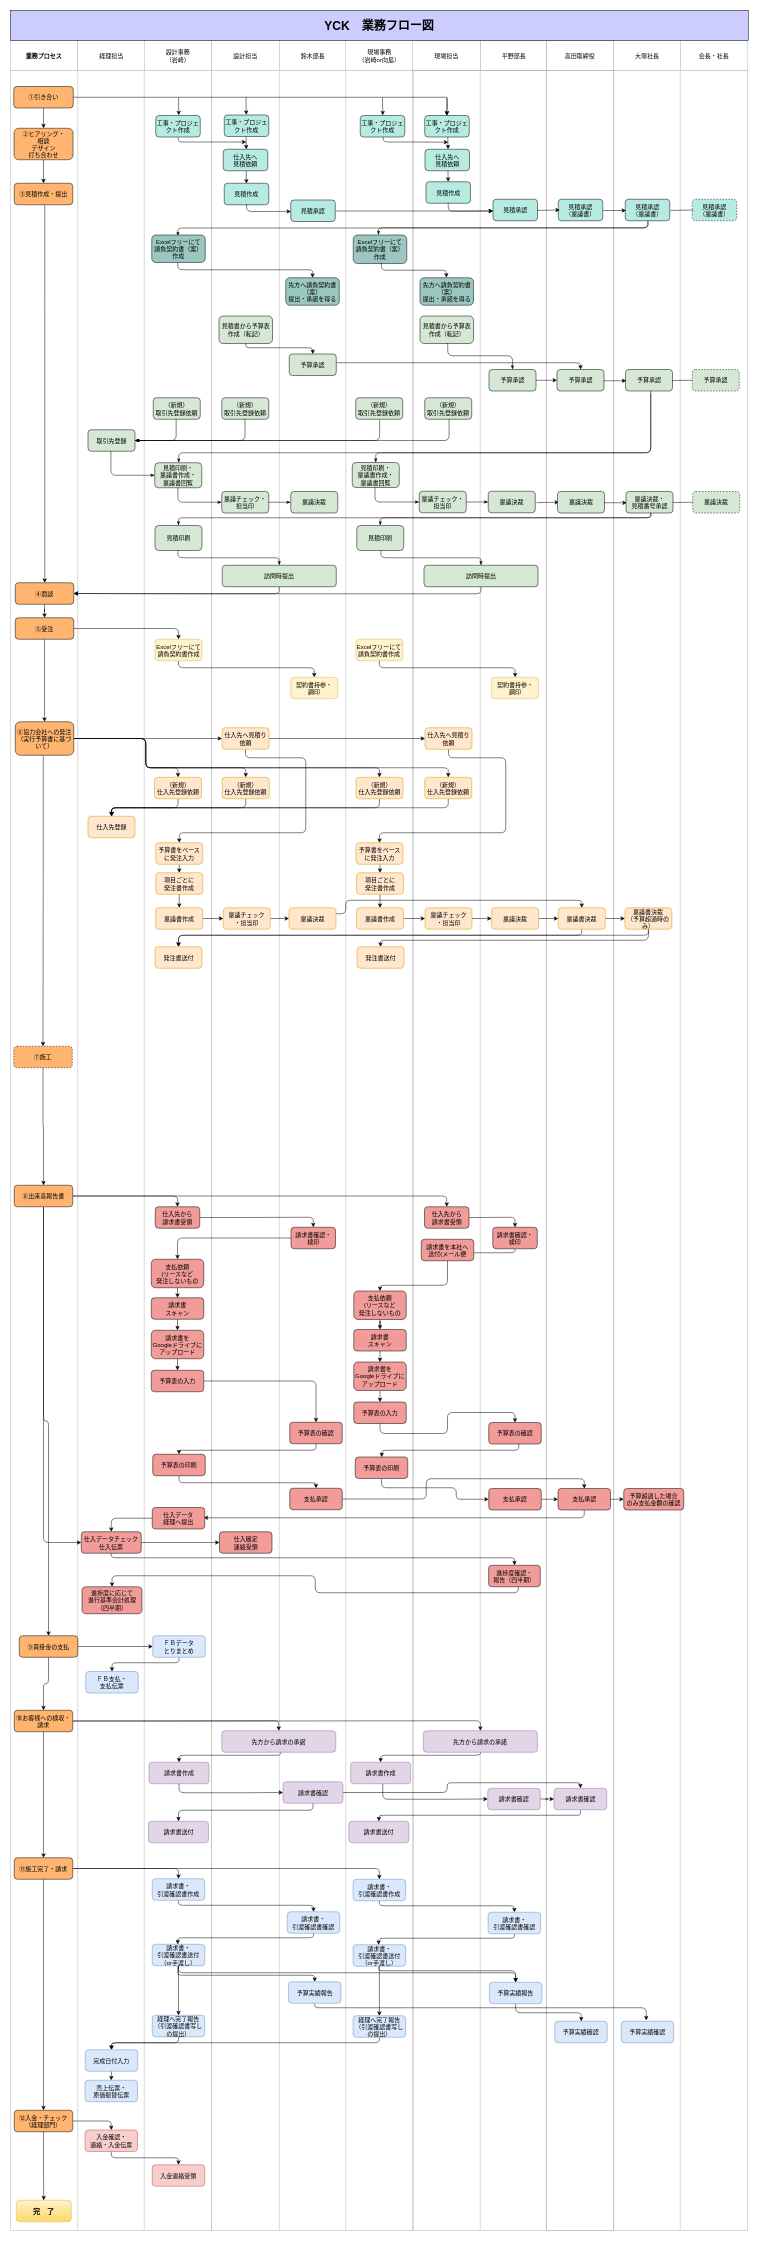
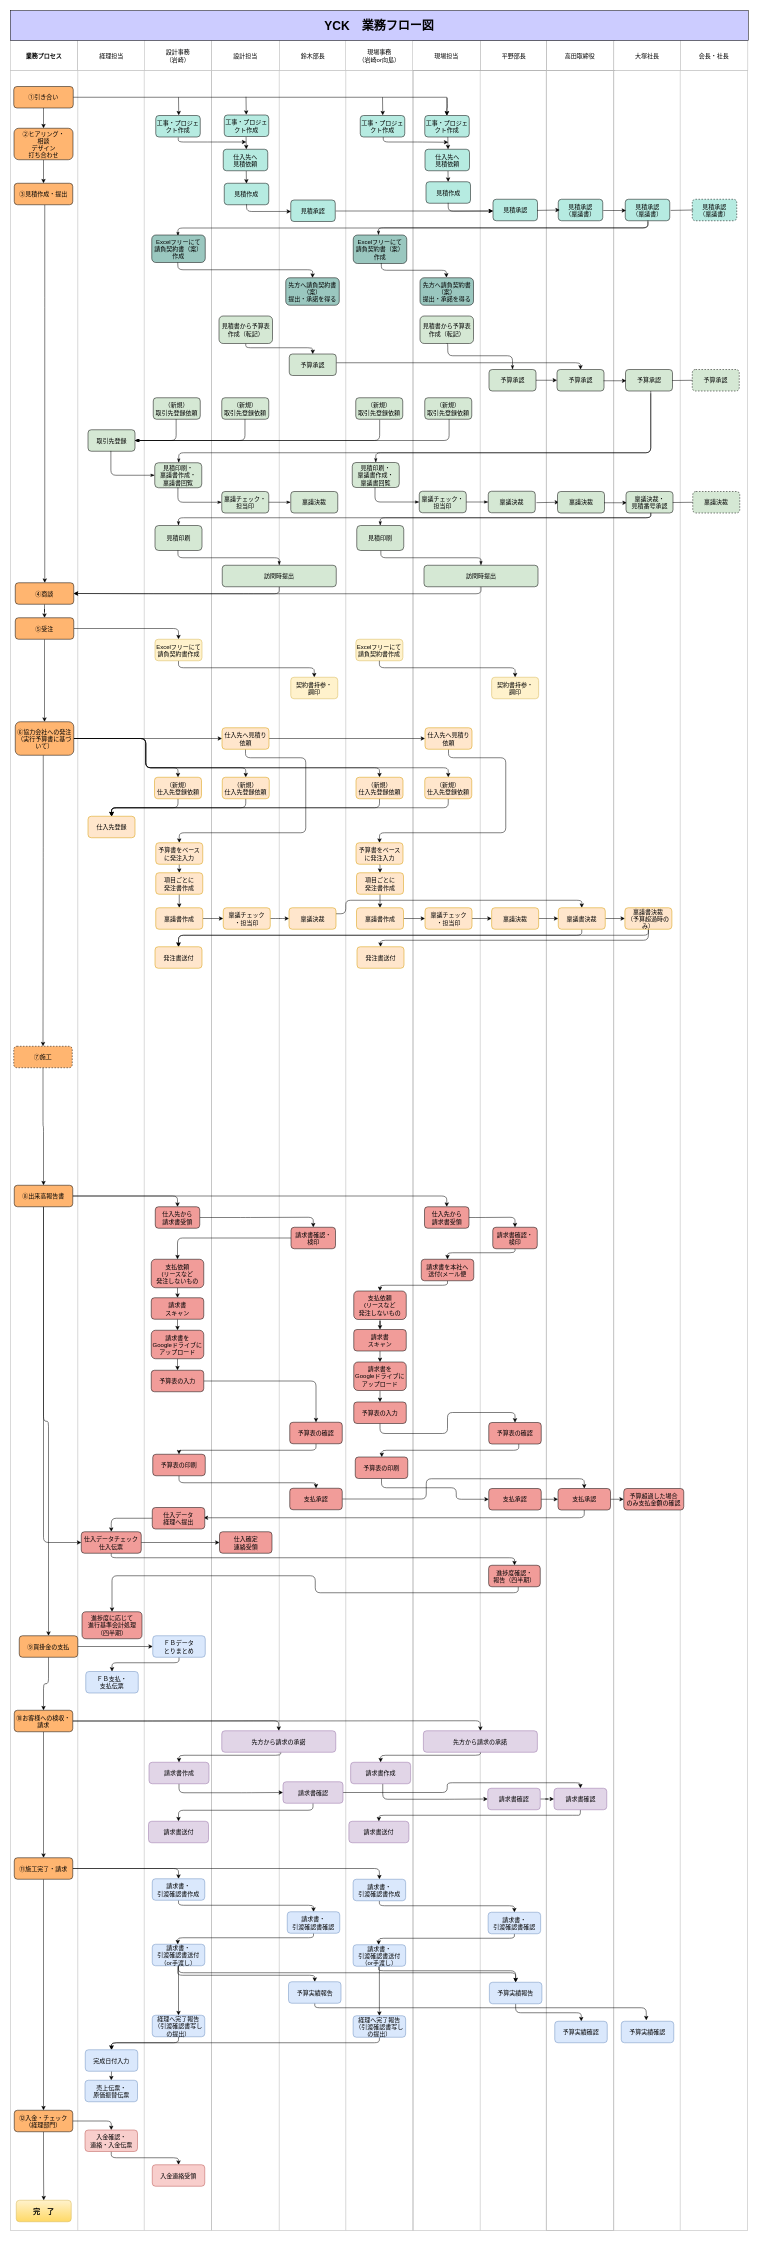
(448, 1250) -> (448, 1270)
(112, 1600) -> (112, 1625)
